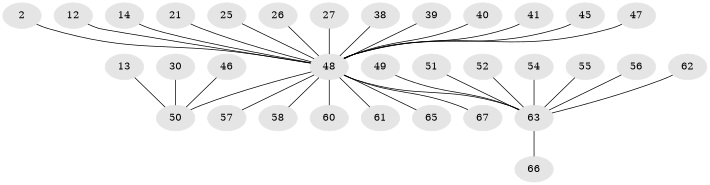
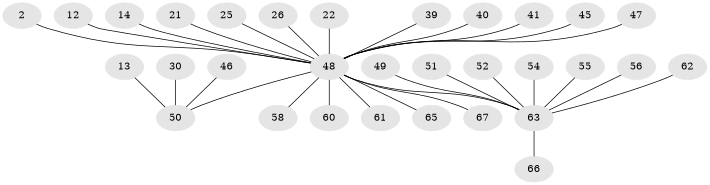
(329, 16) -> (329, 16)
(380, 16) -> none
(227, 118) -> none
